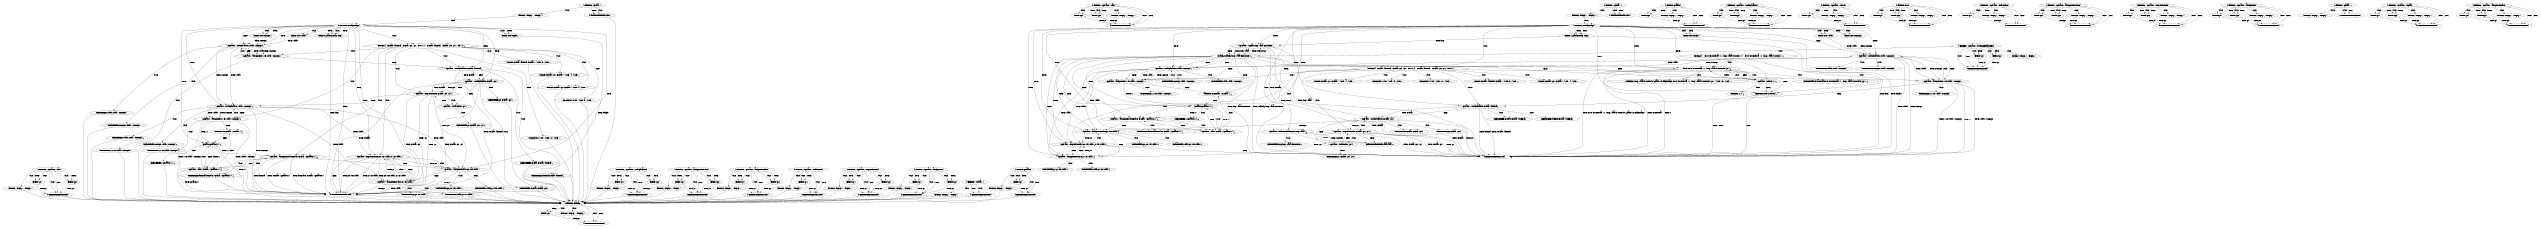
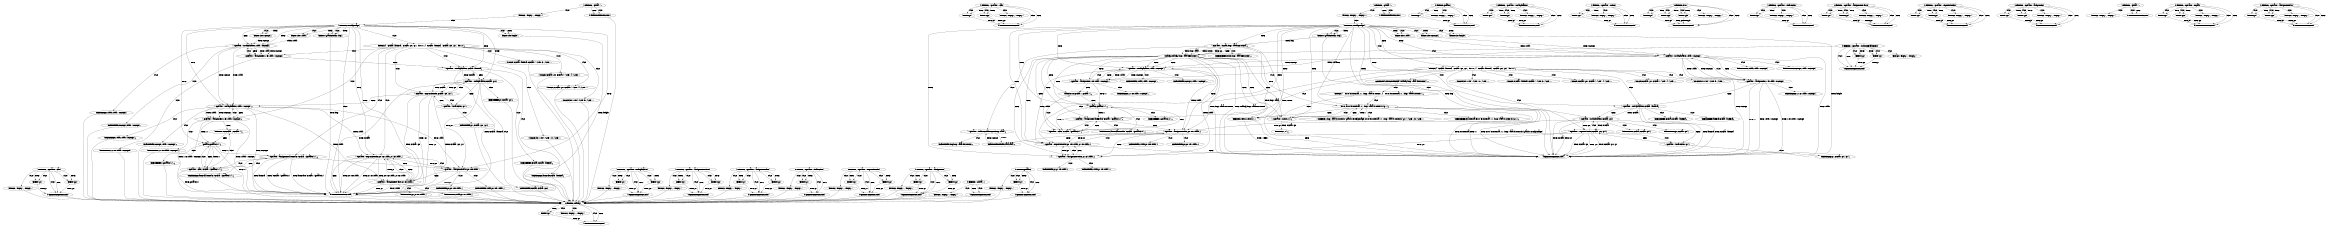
none -> (1683, 16)
(1264, 51) -> (1218, 51)
none -> (1233, 56)
none -> (1402, 81)
(1766, 87) -> (1241, 83)
(1275, 88) -> (1013, 88)
(1758, 88) -> (1289, 125)
